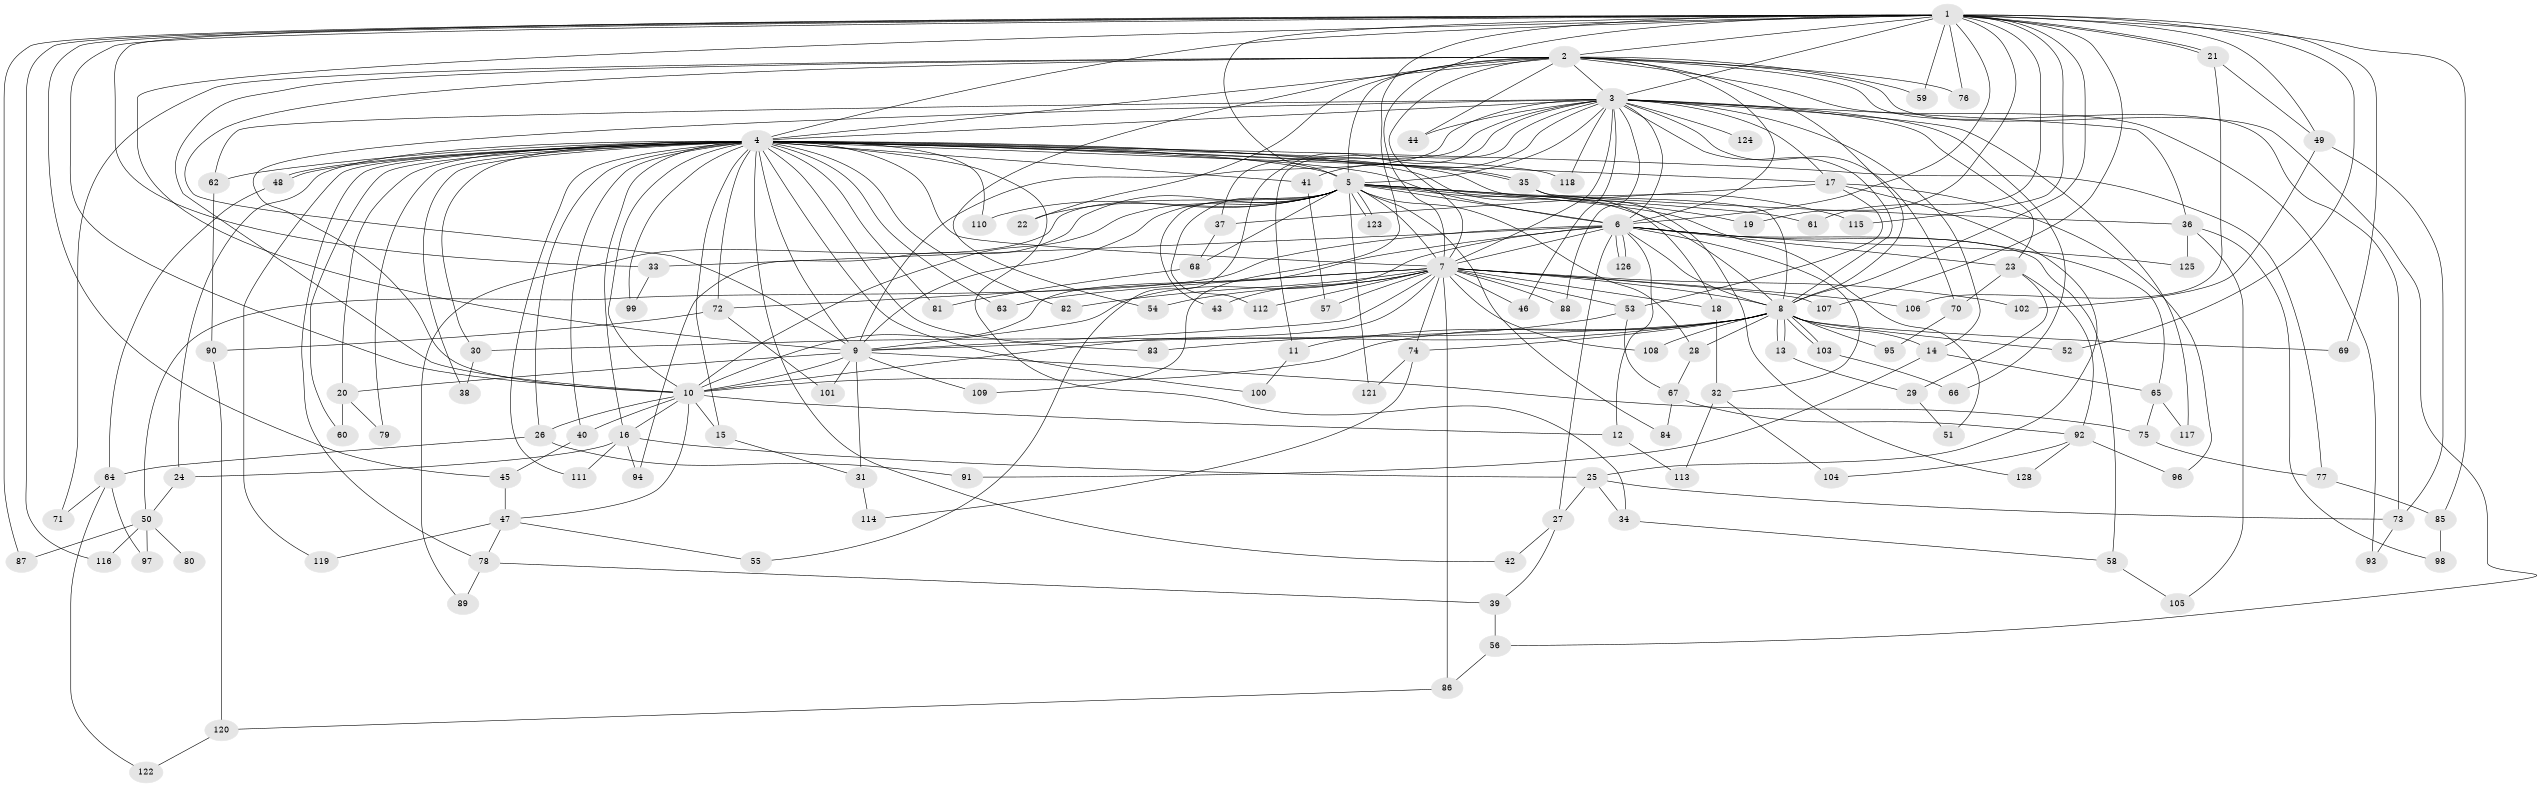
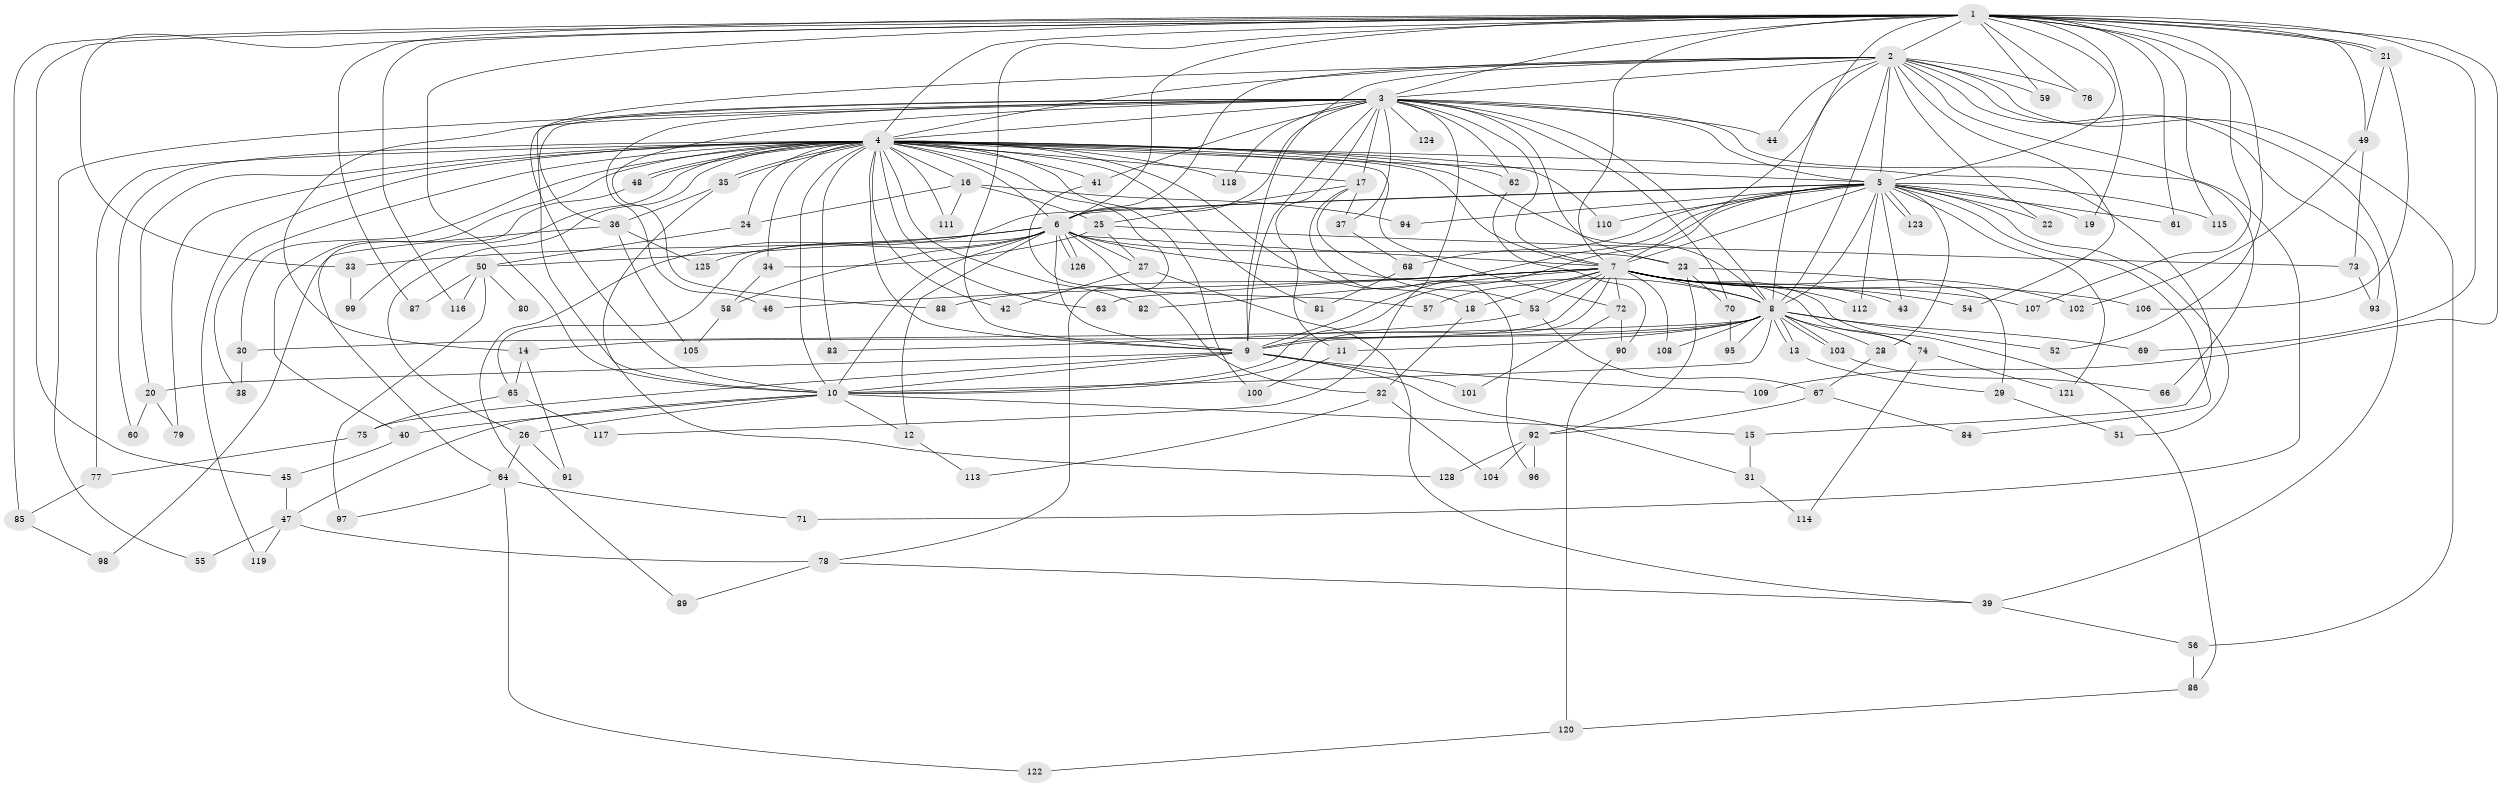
(2105, 115) -> (2391, 270)
(660, 413) -> none
